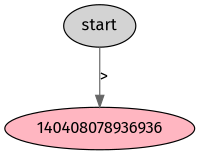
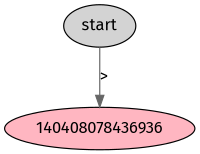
(100, 129) -> (100, 129)
